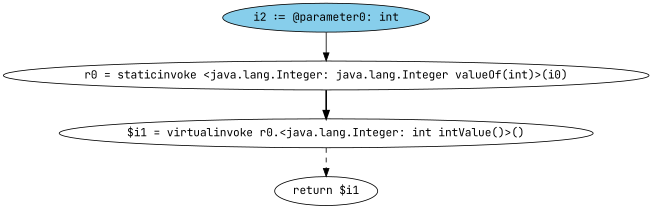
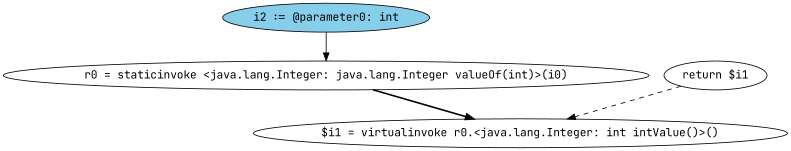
(326, 158) -> (628, 101)
